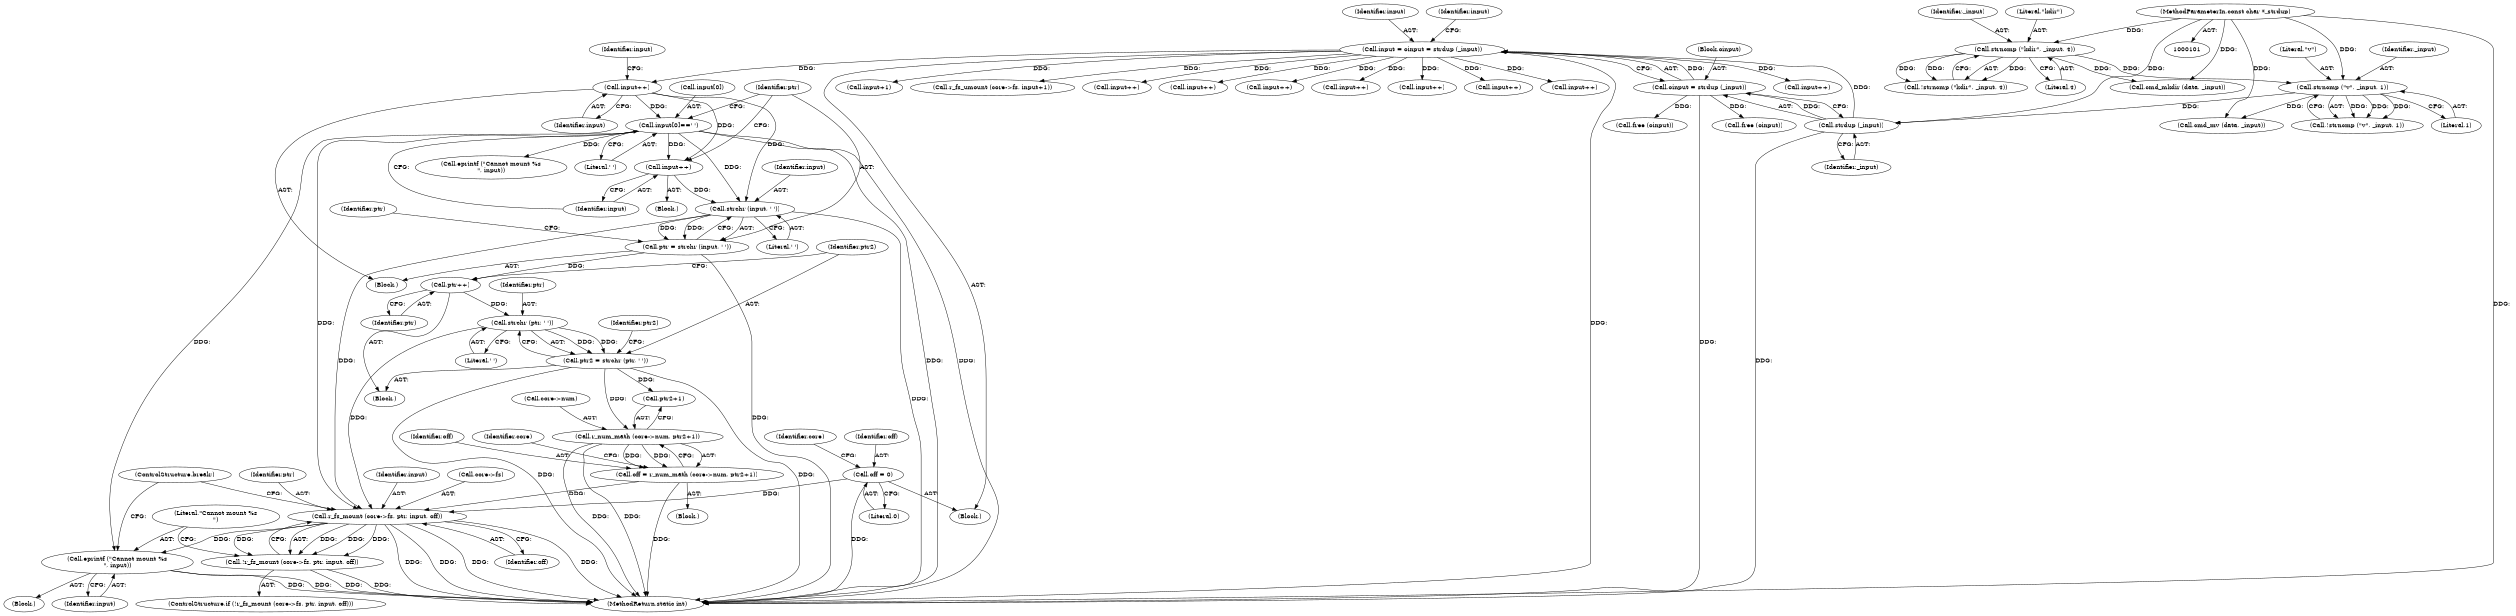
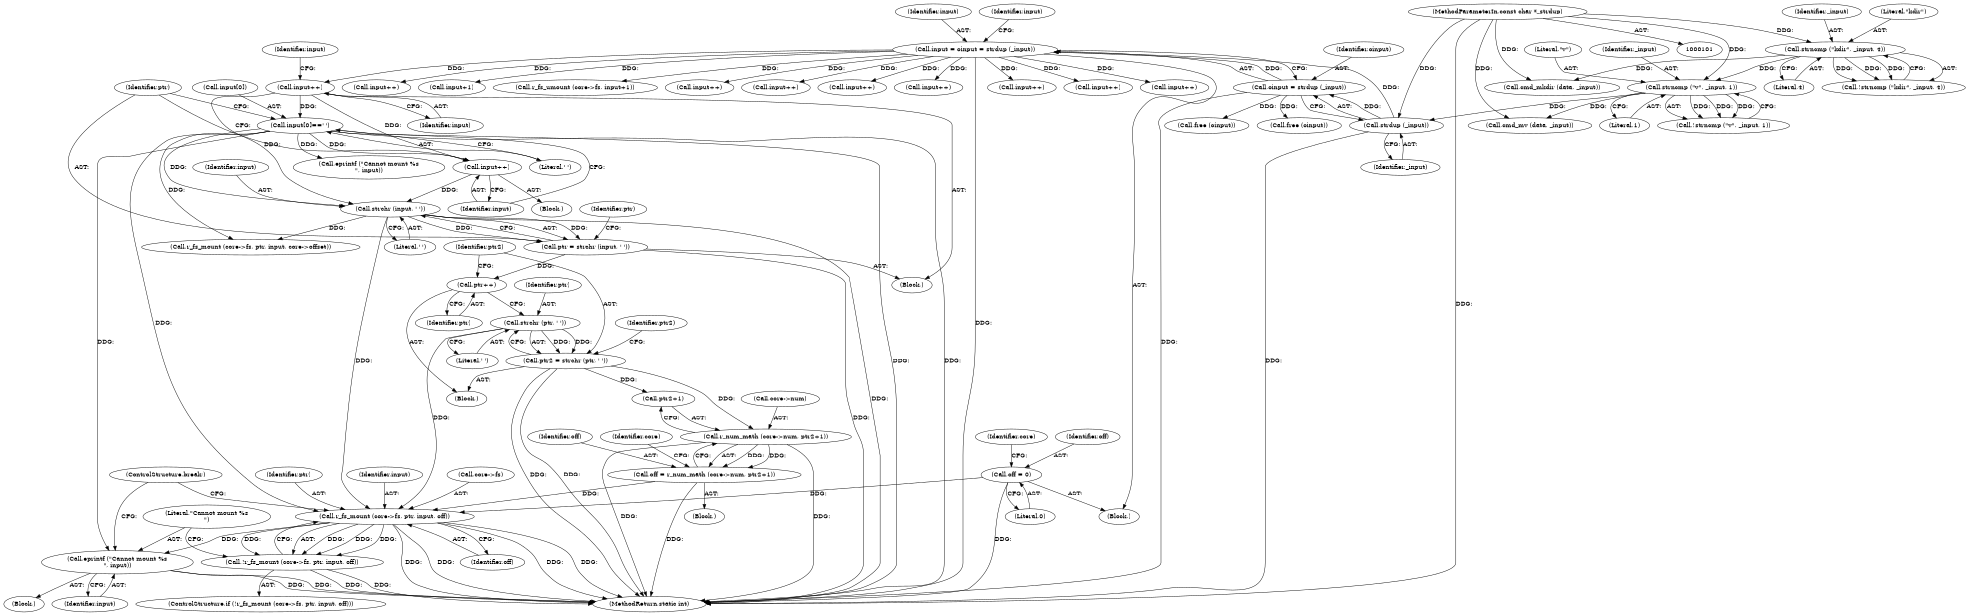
(1719, 50) -> (1364, 50)
none -> (251, 247)
(500, 304) -> (518, 304)
